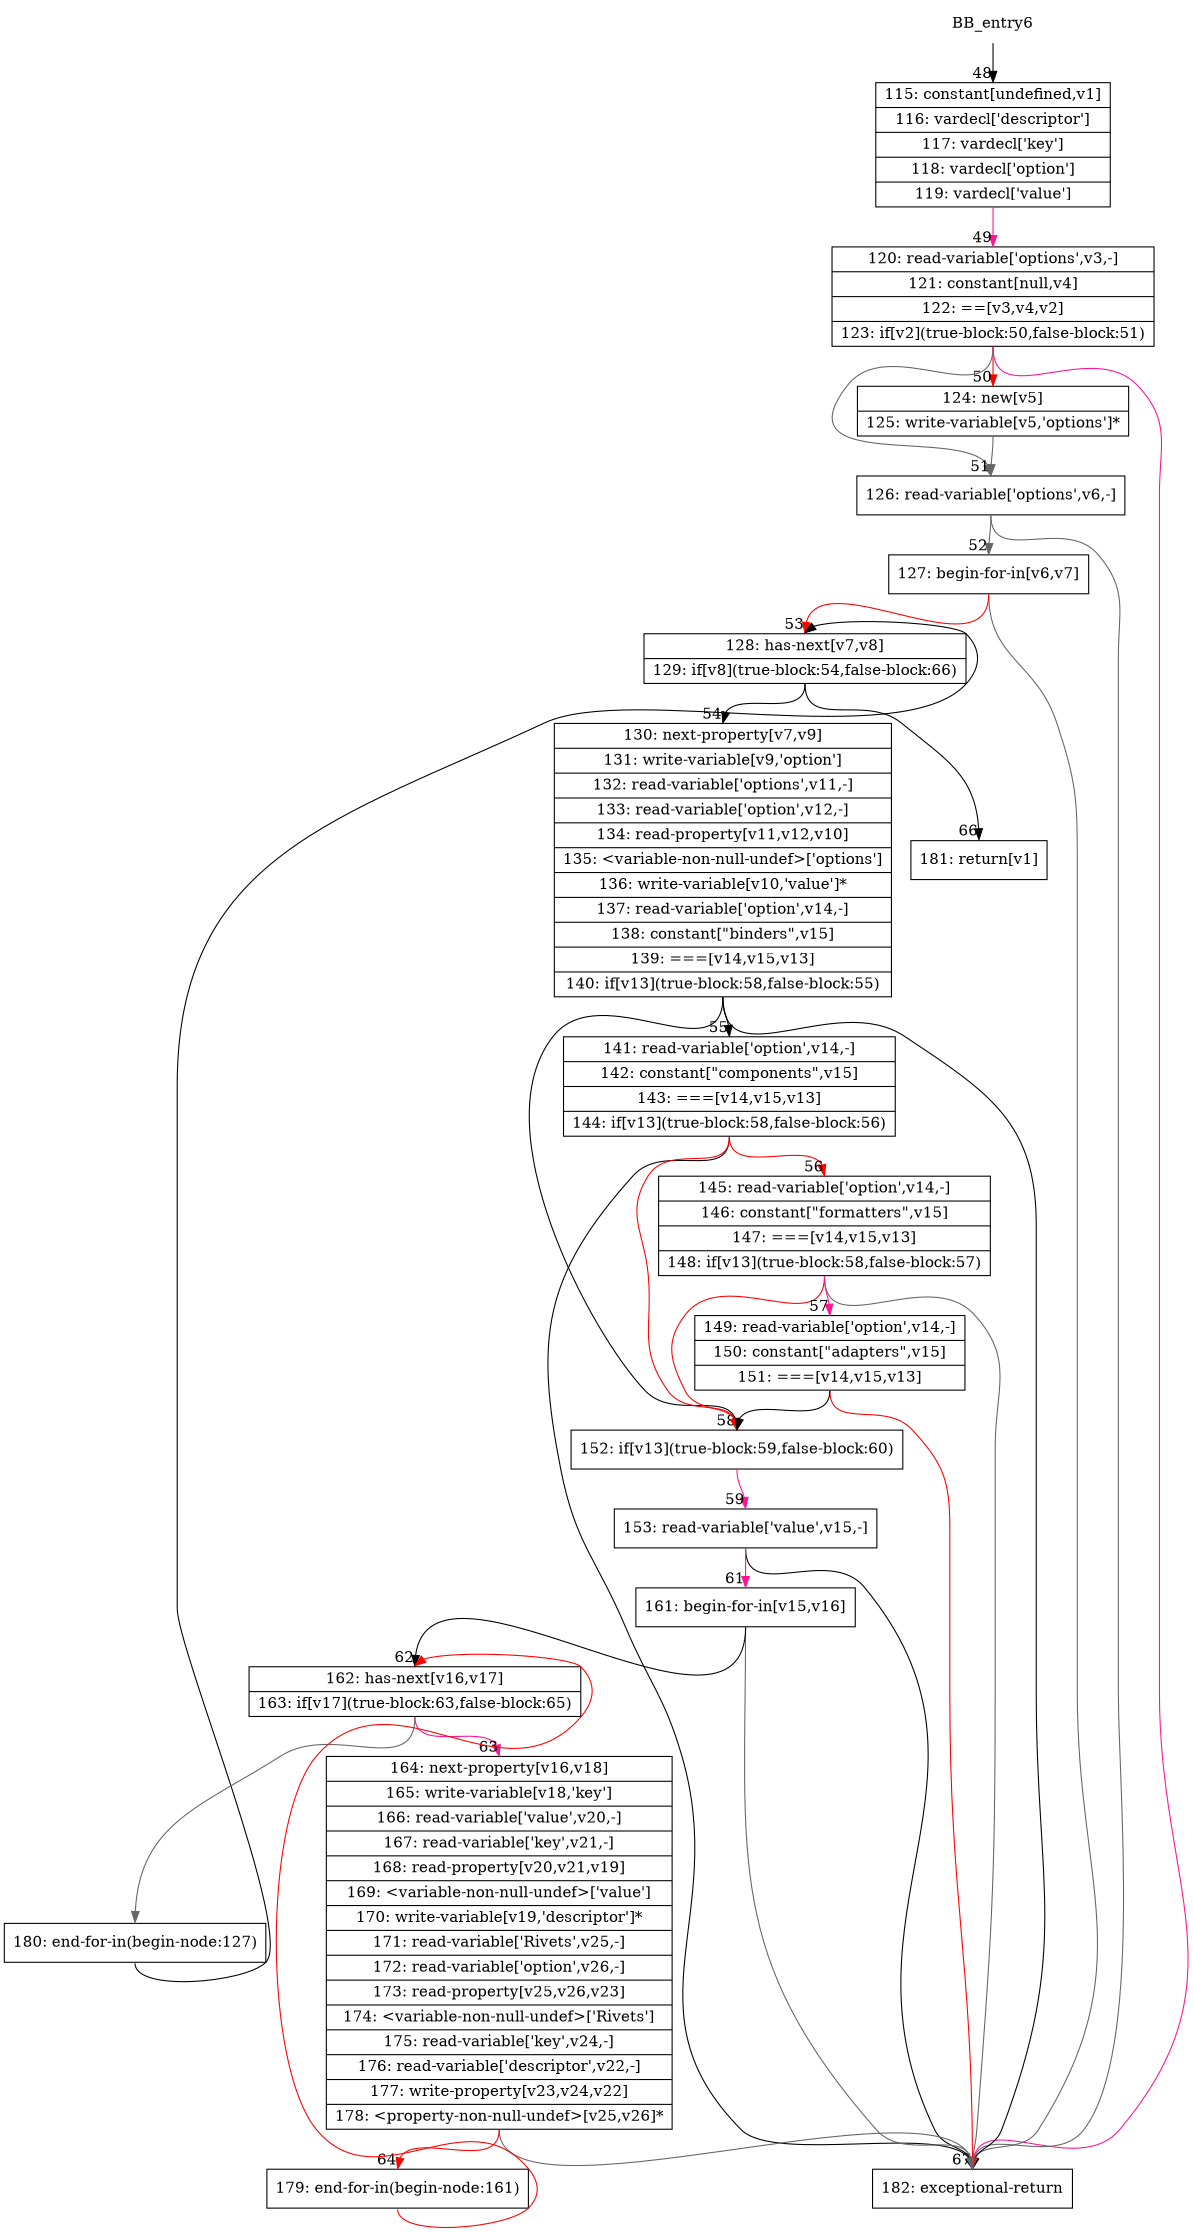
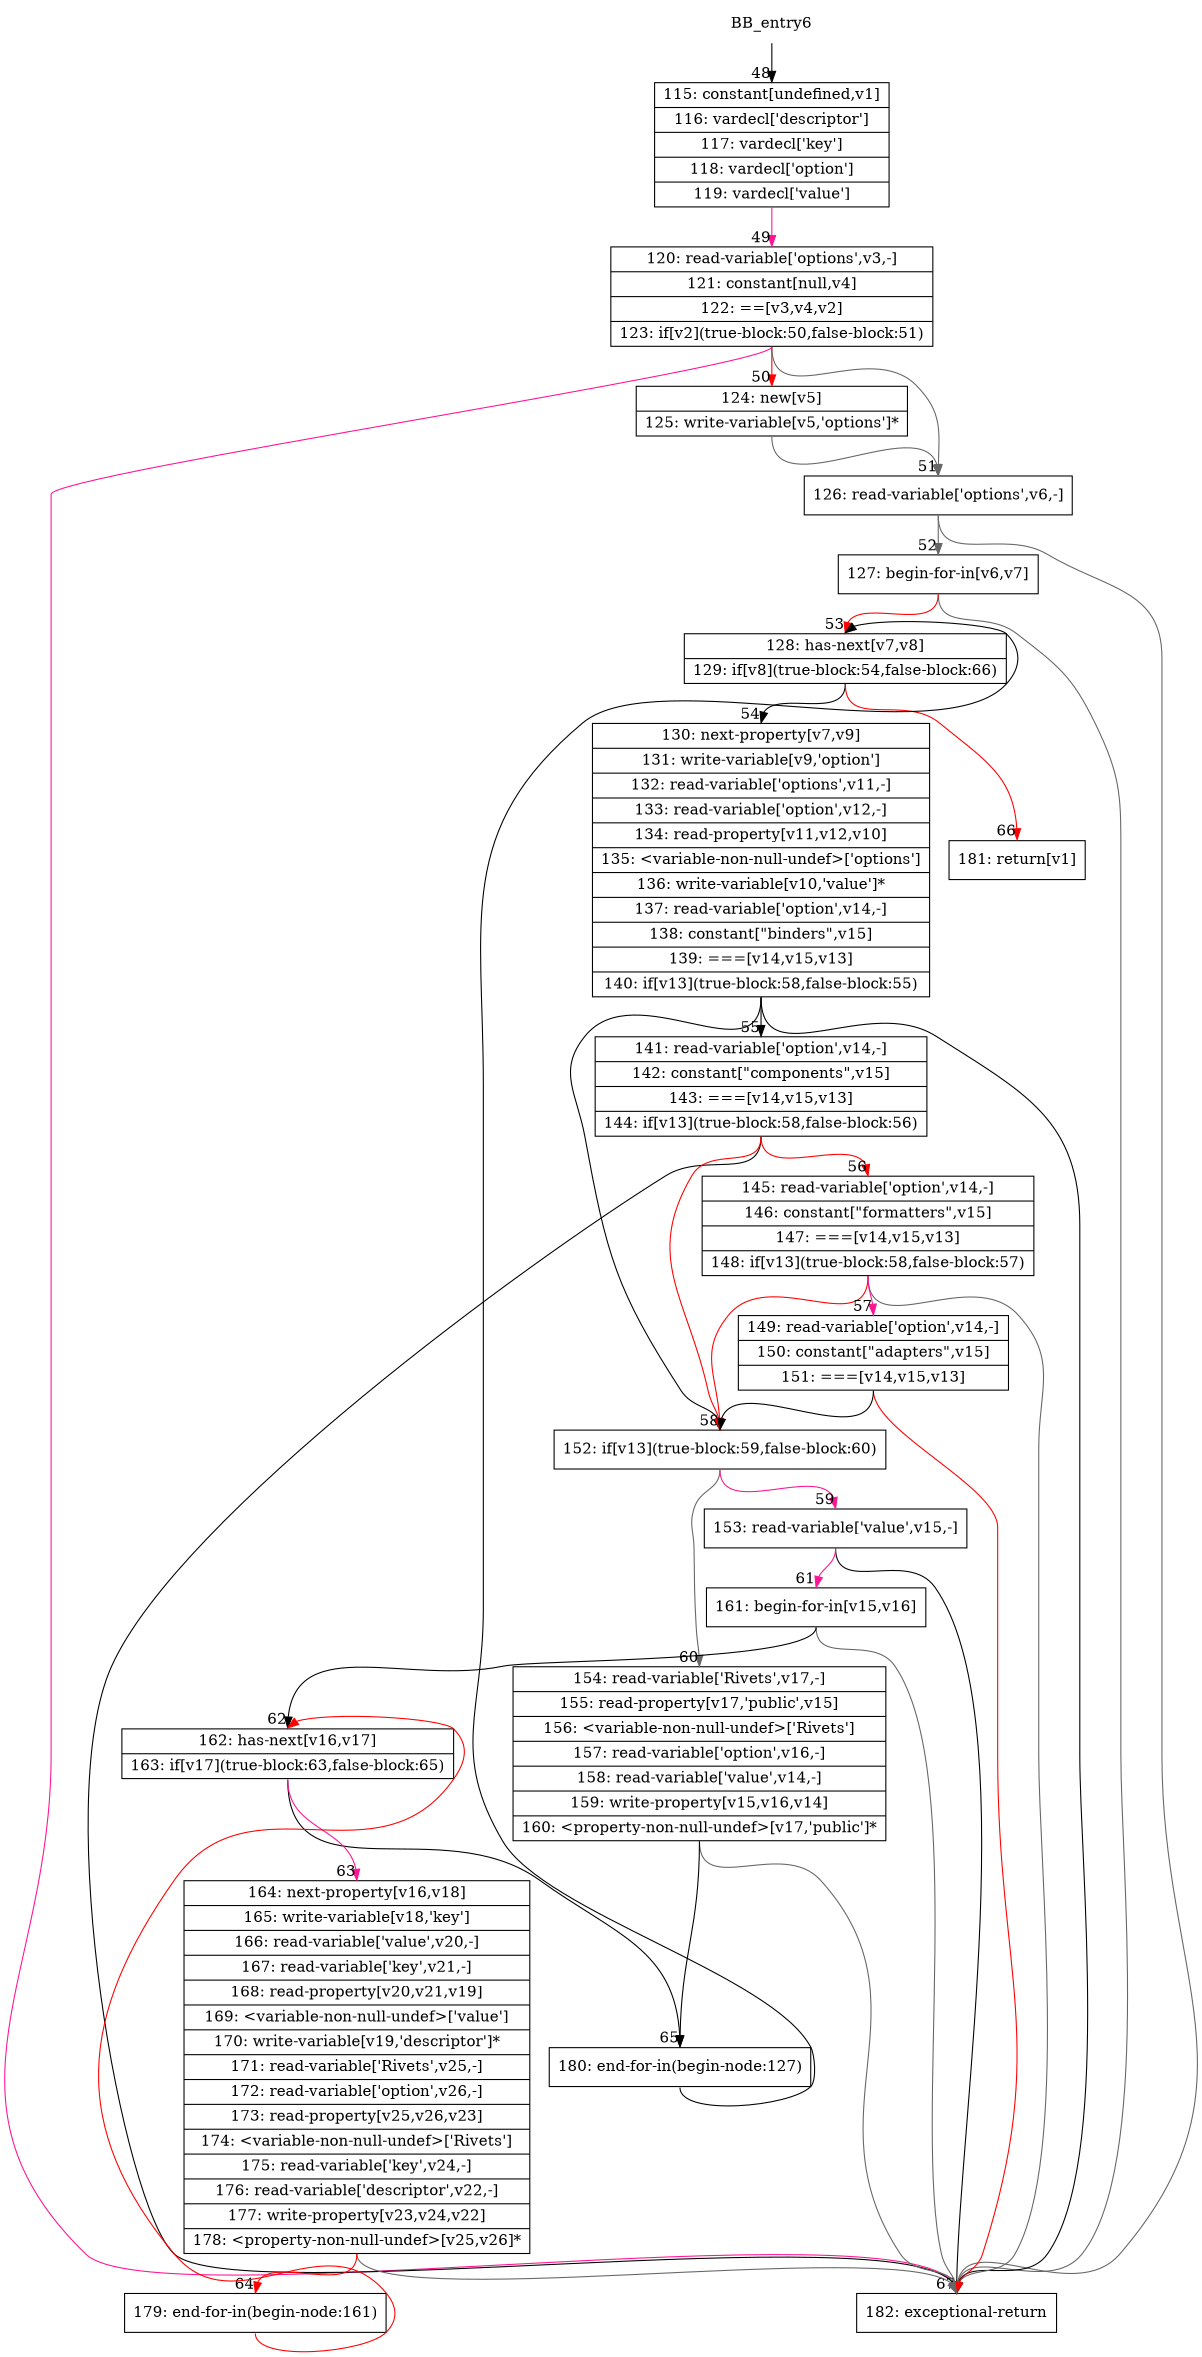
(910, 730) -> (949, 731)
none -> (699, 1754)
(251, 1774) -> (505, 1863)
